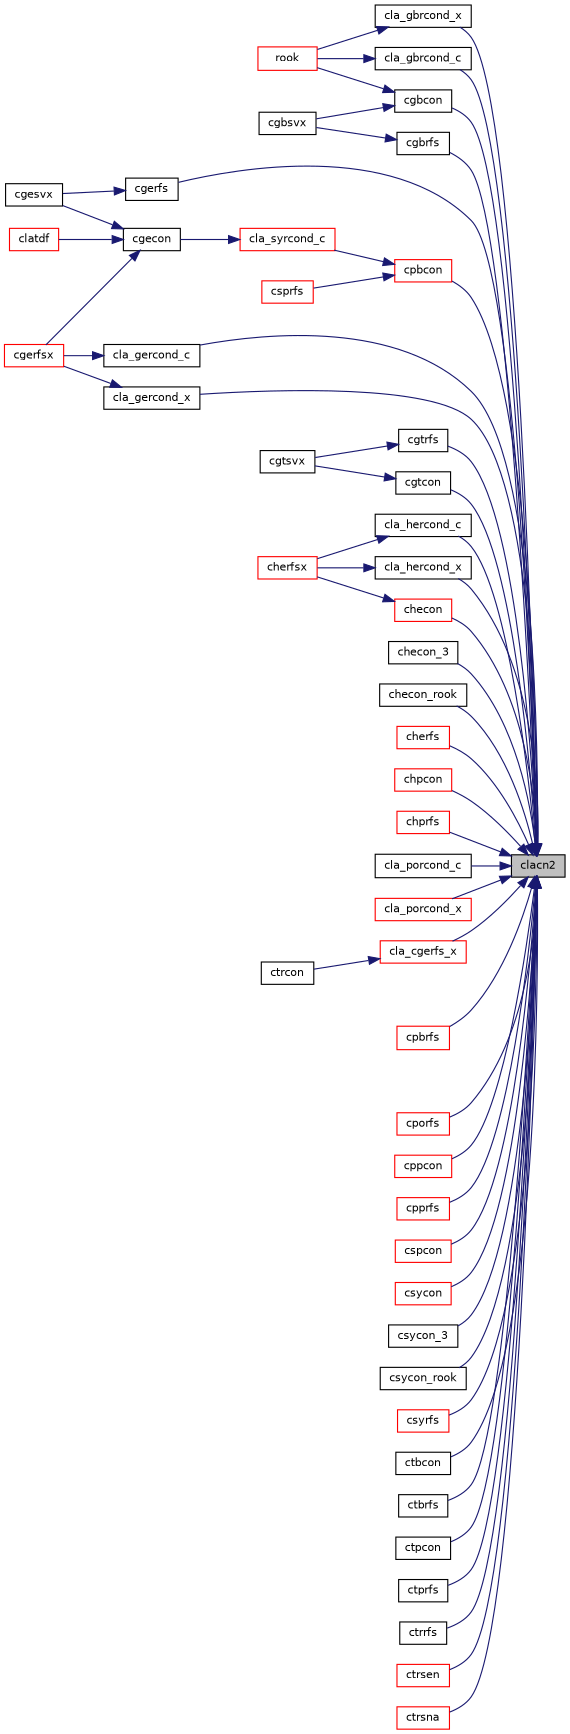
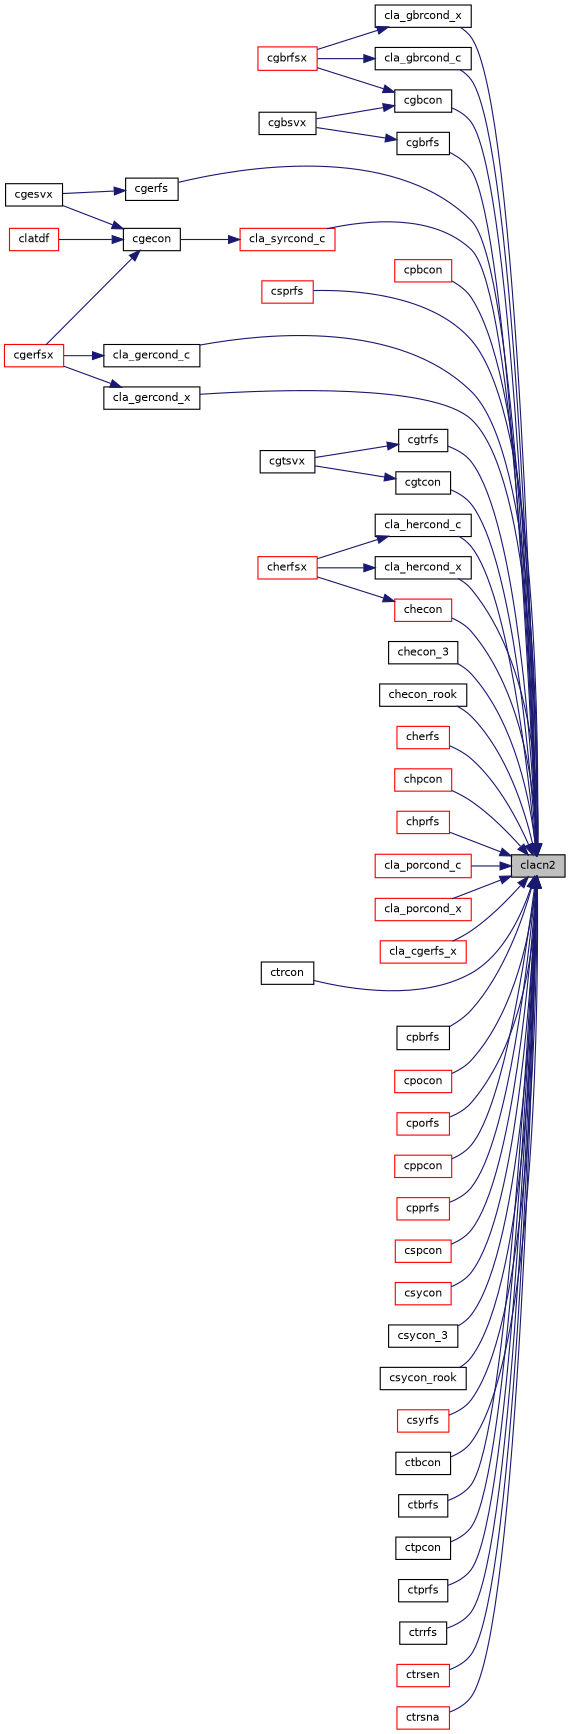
(288, 59) -> (288, 59)
(359, 256) -> (514, 468)
(348, 283) -> (488, 370)
(423, 866) -> (423, 866)
(341, 965) -> (446, 983)
(423, 1038) -> (423, 1038)
none -> (423, 1081)
